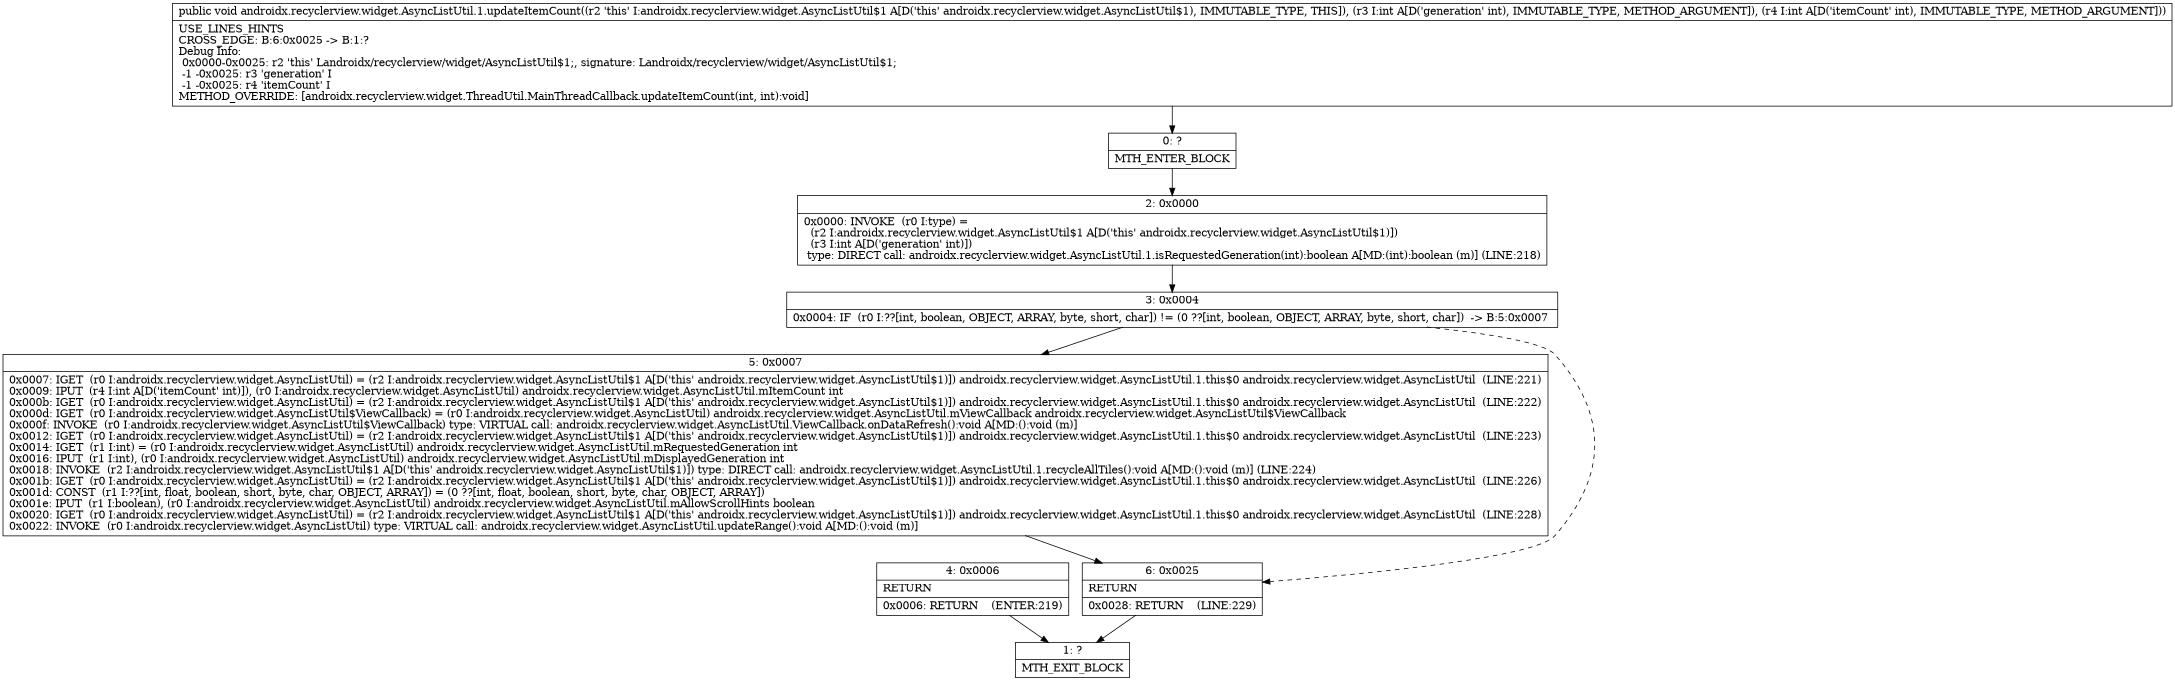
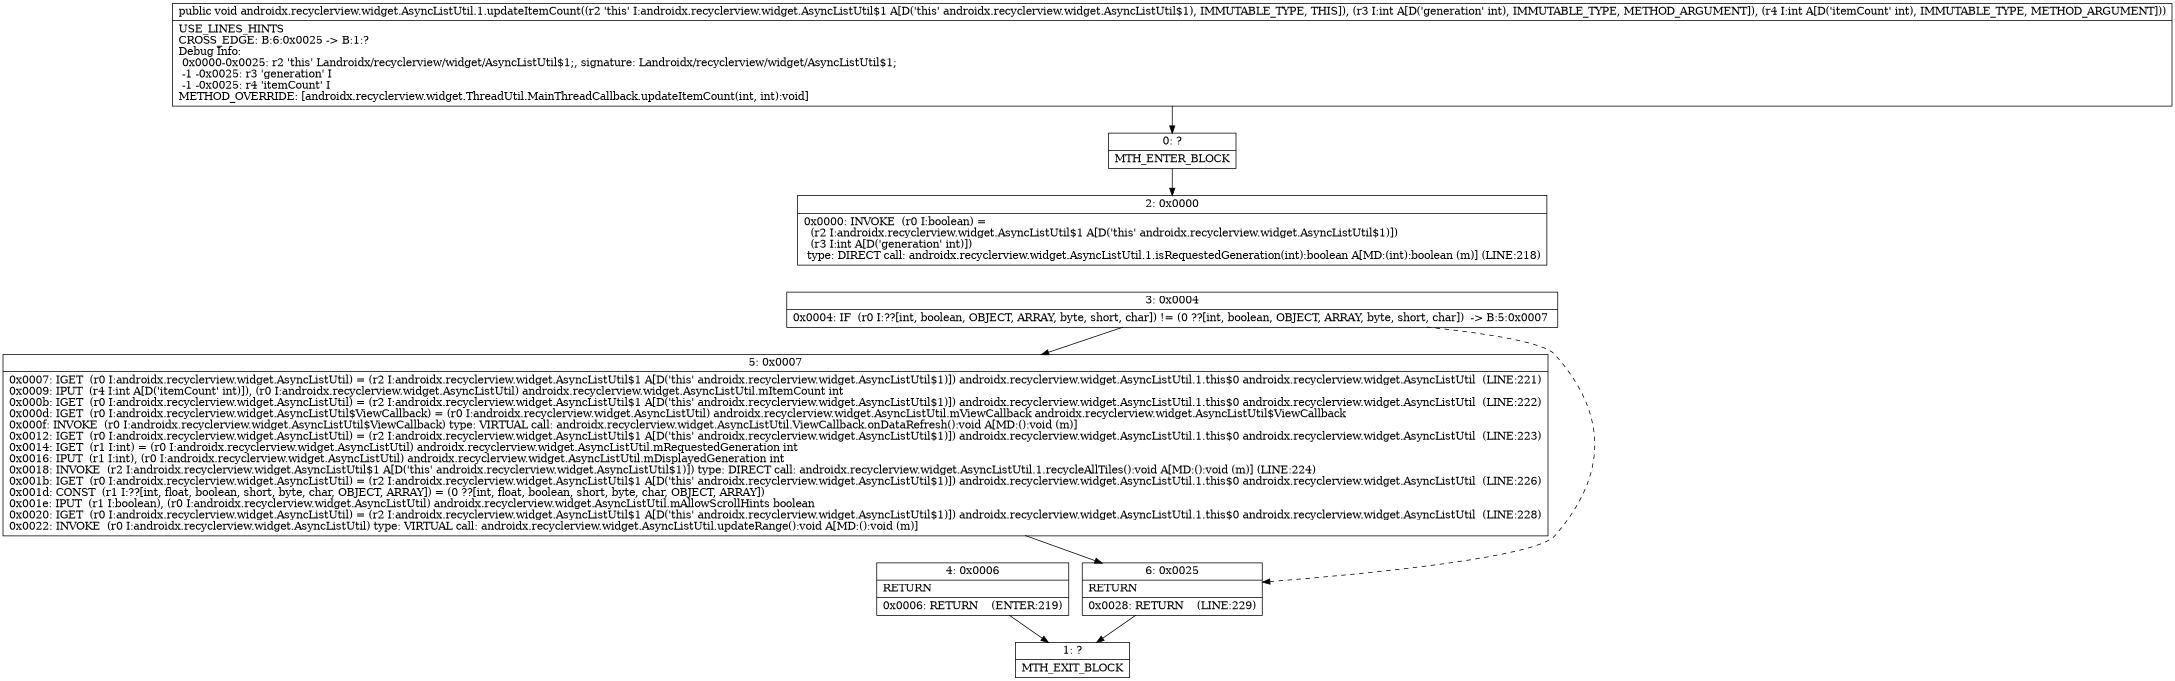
(888, 222) -> (897, 222)
(1172, 275) -> none
